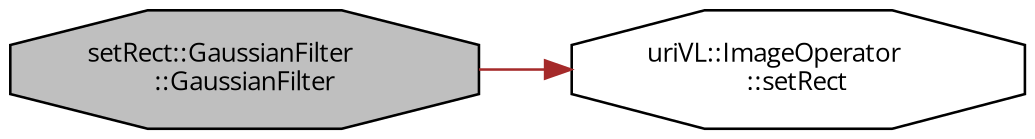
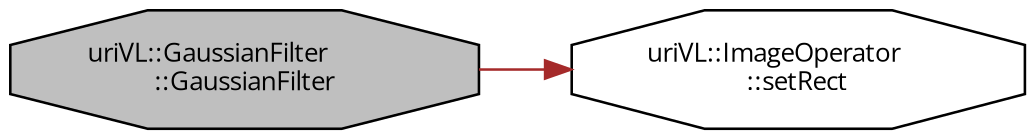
(245, 70) -> (245, 70)
